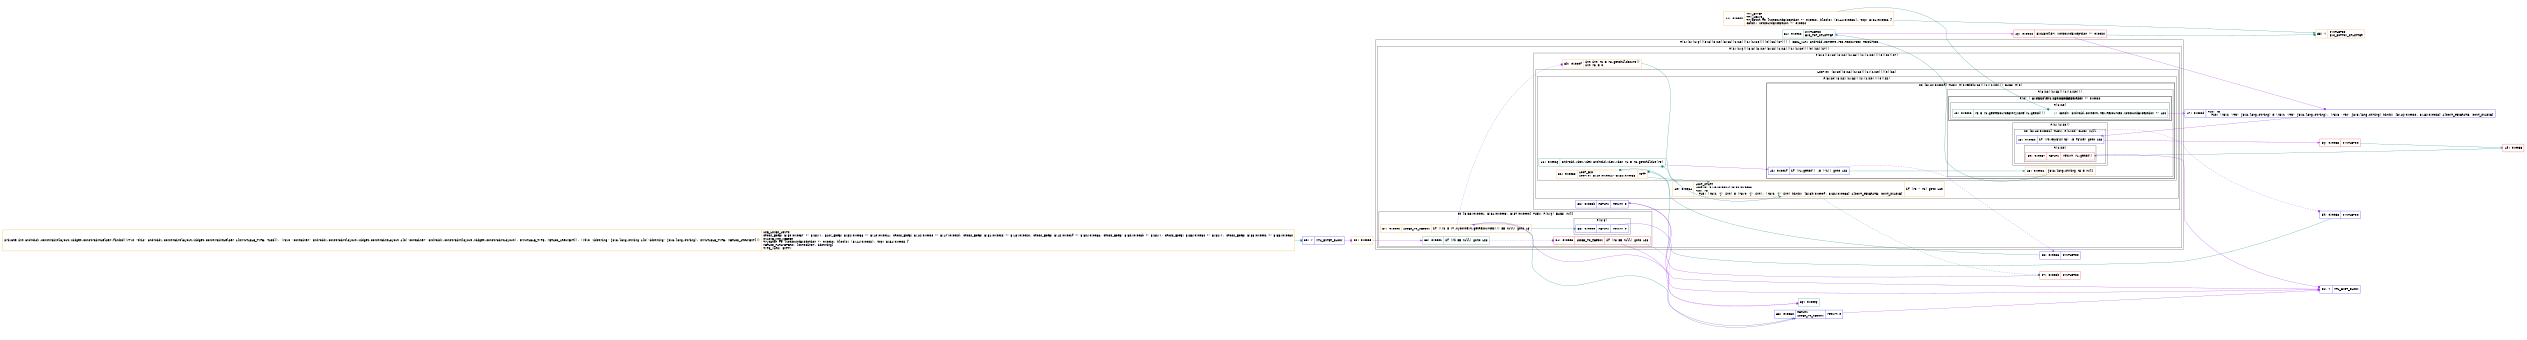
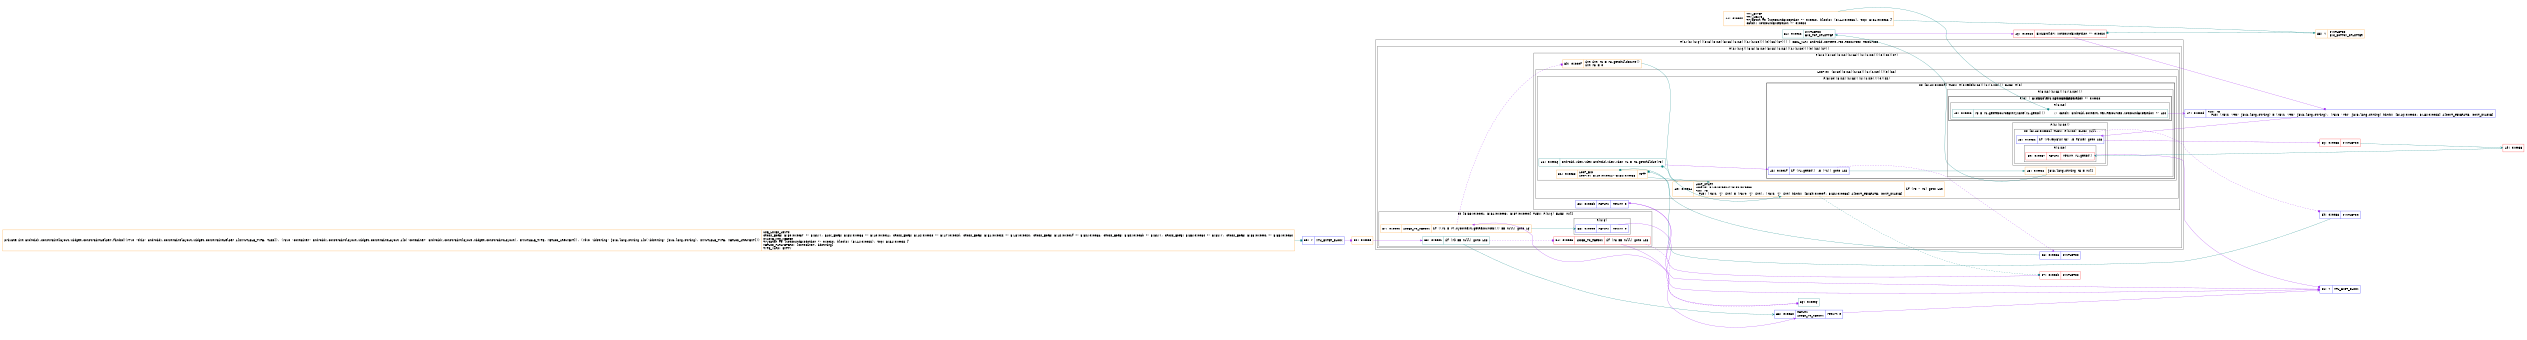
(2210, 35) -> (2212, 32)
(1621, 277) -> (1613, 299)
